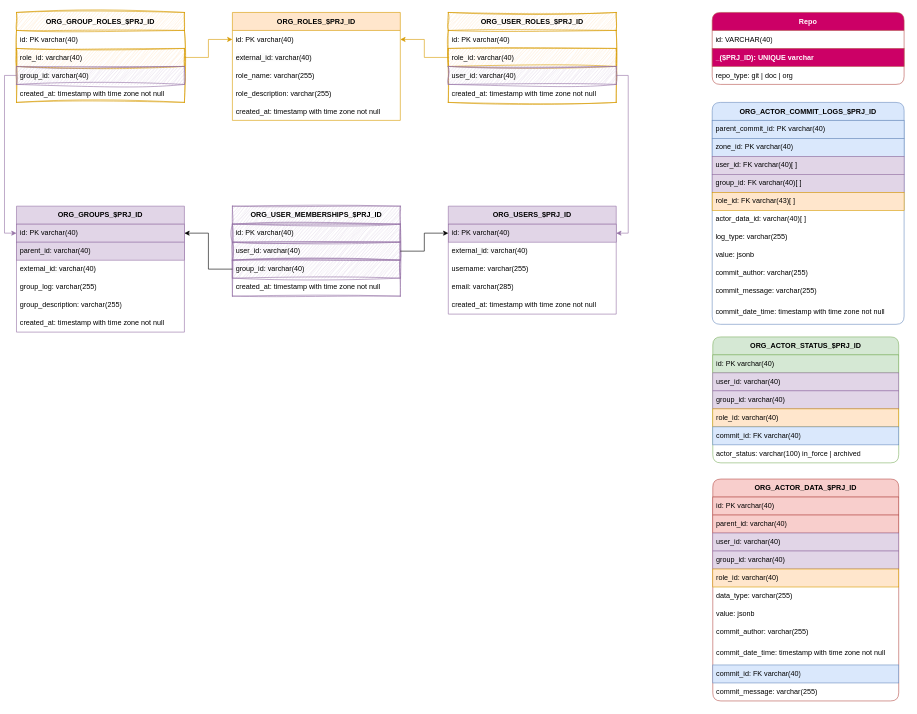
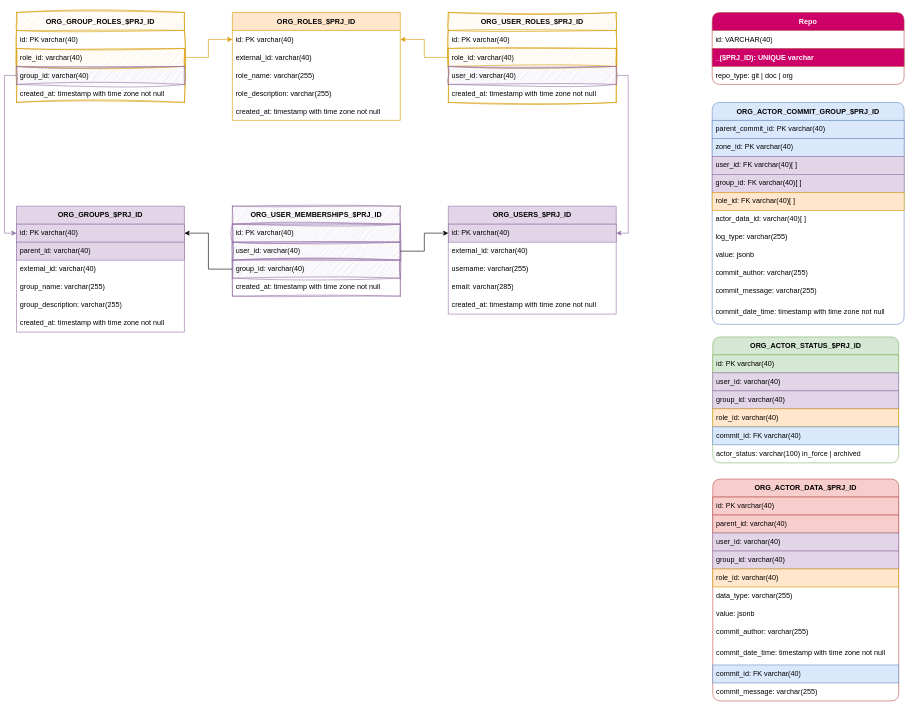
(809, 111) -> (809, 111)
(763, 201) -> (763, 201)
(64, 287) -> (67, 287)
